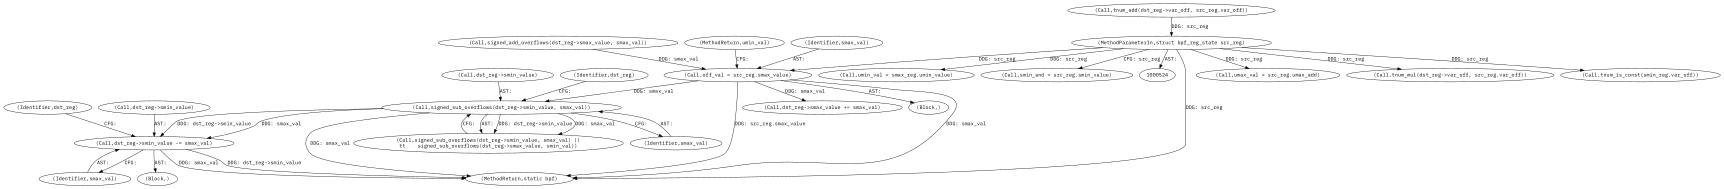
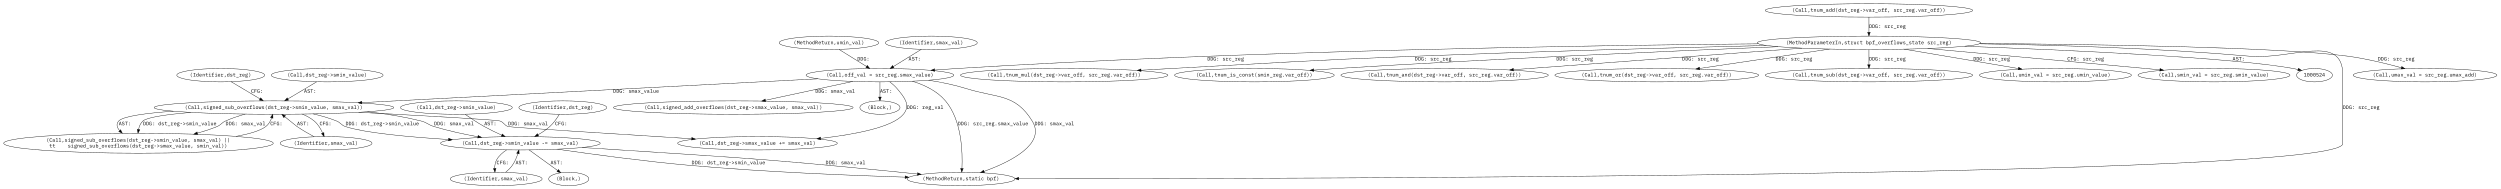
(1171, 43) -> (1869, 43)
(647, 59) -> (809, 91)
(744, 59) -> (865, 59)
(896, 75) -> (2055, 75)
(1057, 75) -> (2214, 75)
none -> (1445, 75)
none -> (1657, 75)
none -> (1869, 75)
(654, 91) -> (636, 91)
(805, 91) -> (925, 108)
(317, 157) -> (524, 128)
